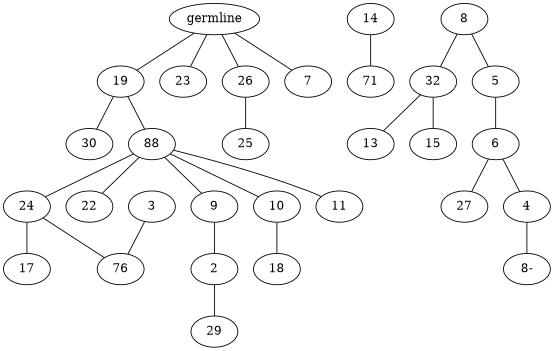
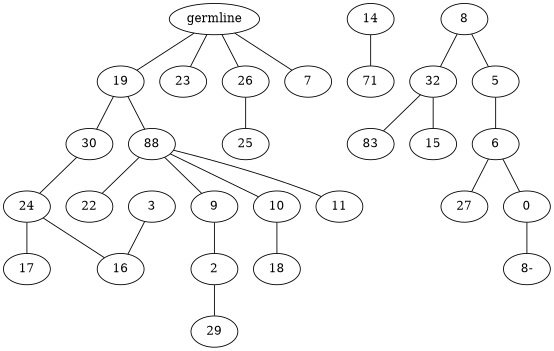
(371, 144) -> (371, 144)
(89, 175) -> (58, 175)
(527, 207) -> (527, 207)
(121, 269) -> (121, 269)
